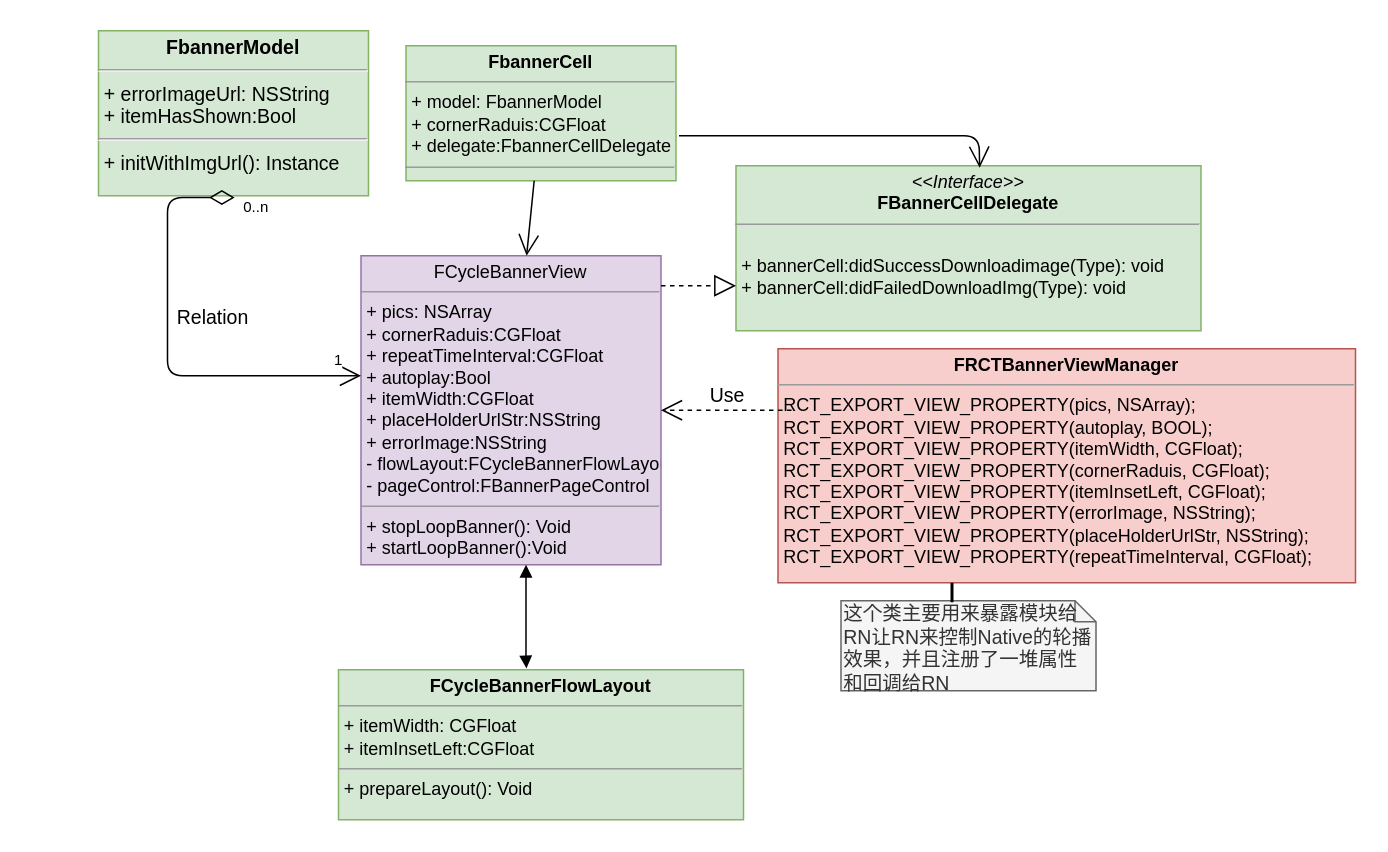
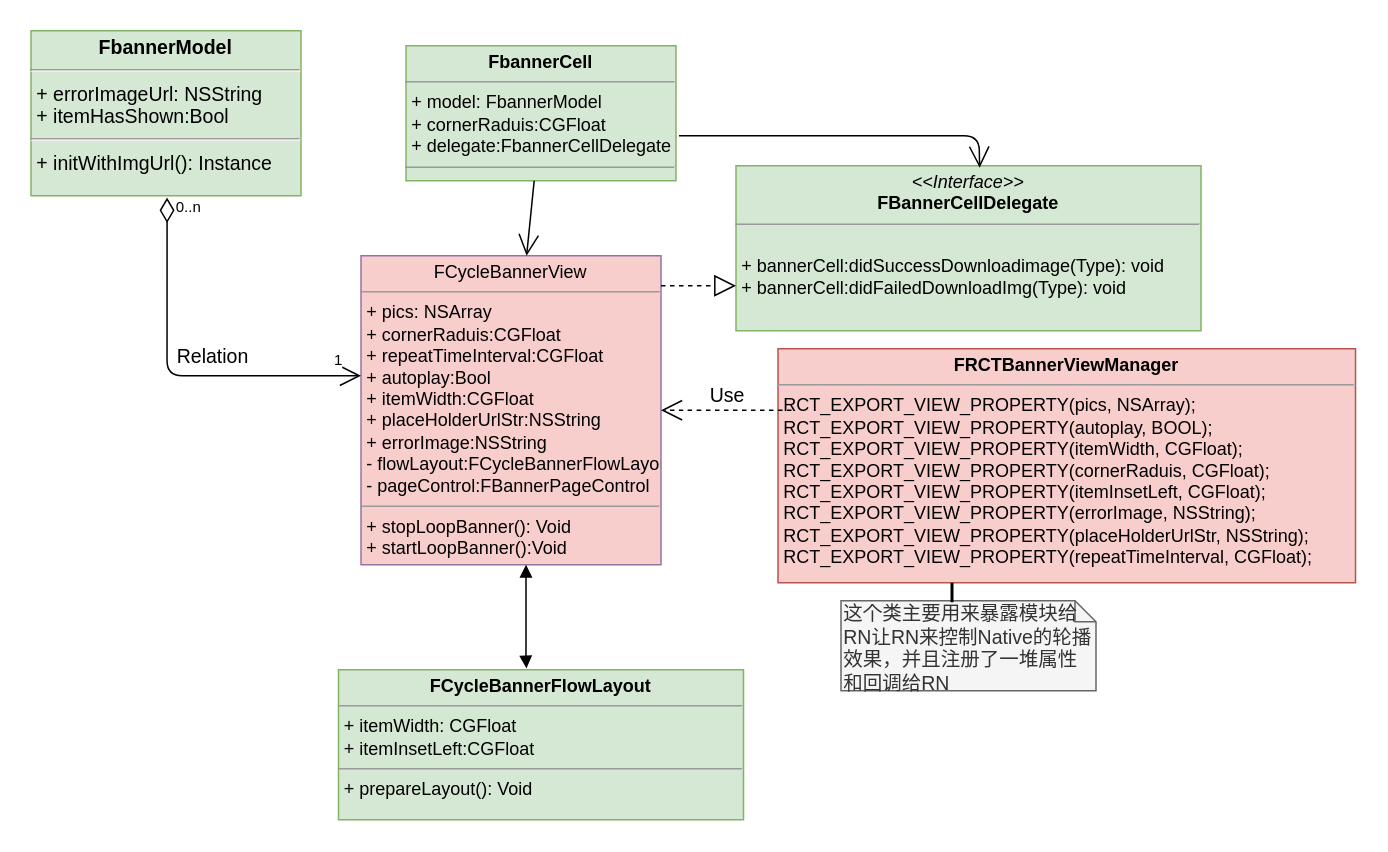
(233, 113) -> (166, 113)
(511, 410) -> (511, 410)
